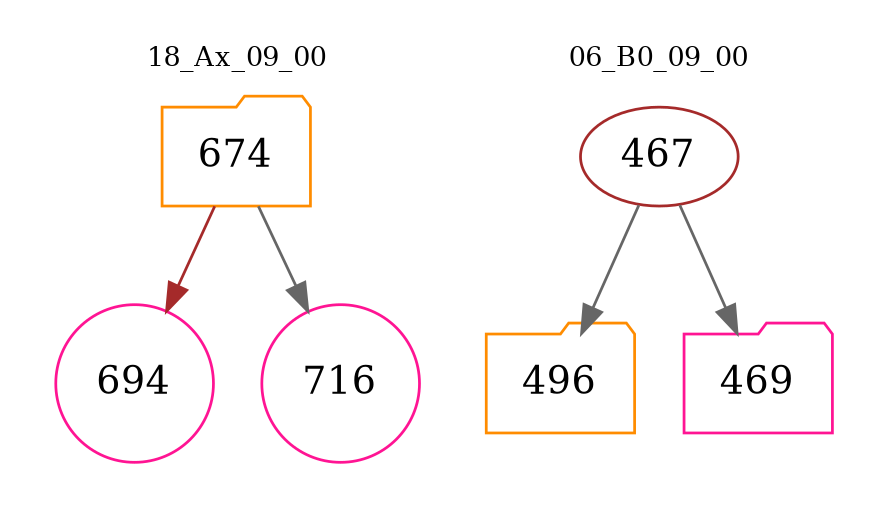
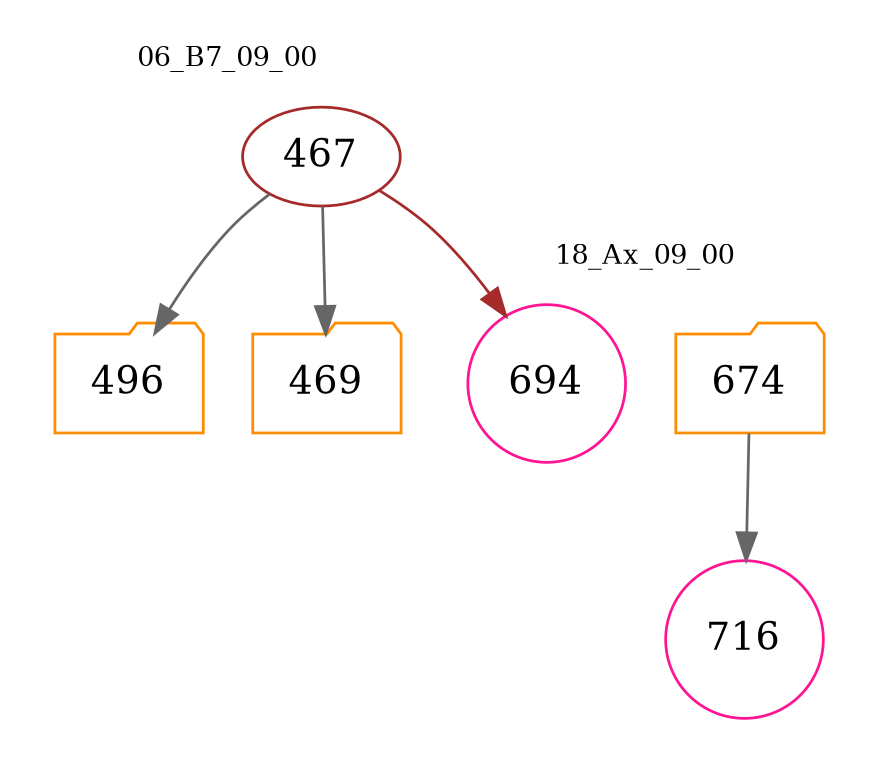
(659, 59) -> (228, 59)
(197, 246) -> (463, 261)
(758, 383) -> (327, 384)
